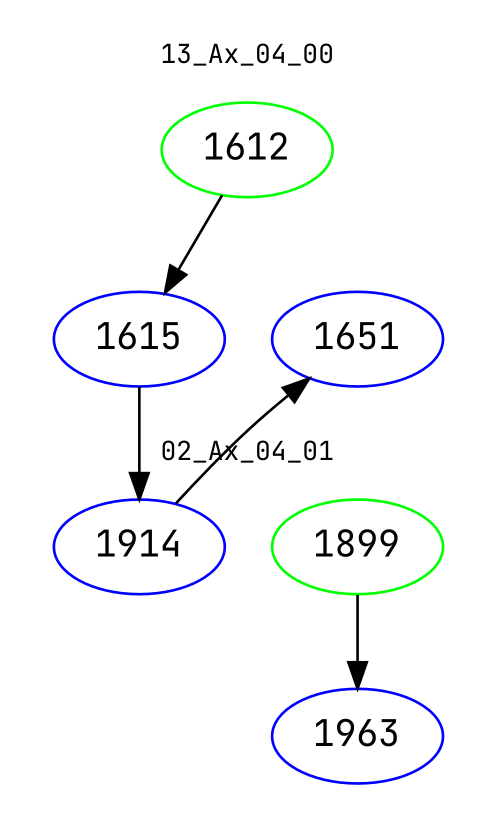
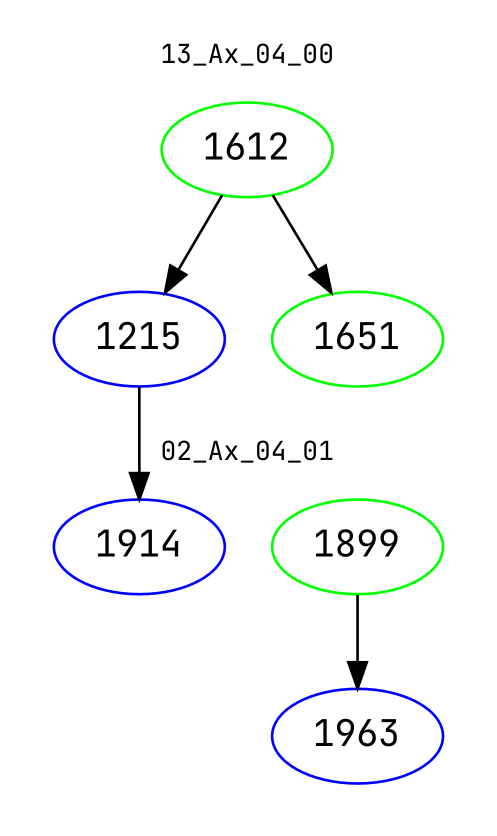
(139, 339) -> (139, 339)
(358, 339) -> (358, 339)
(230, 447) -> (295, 233)
